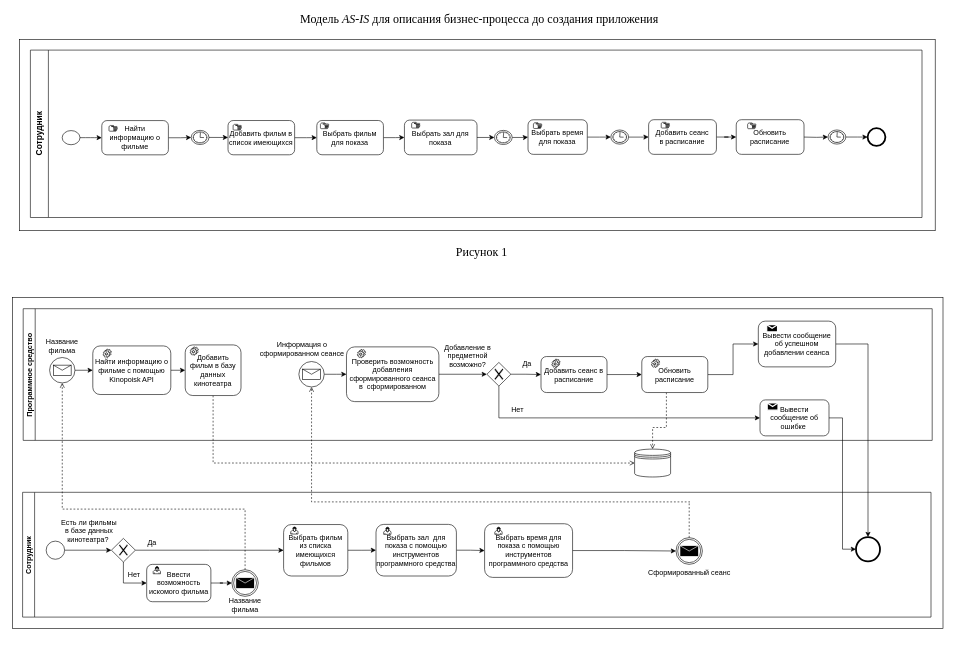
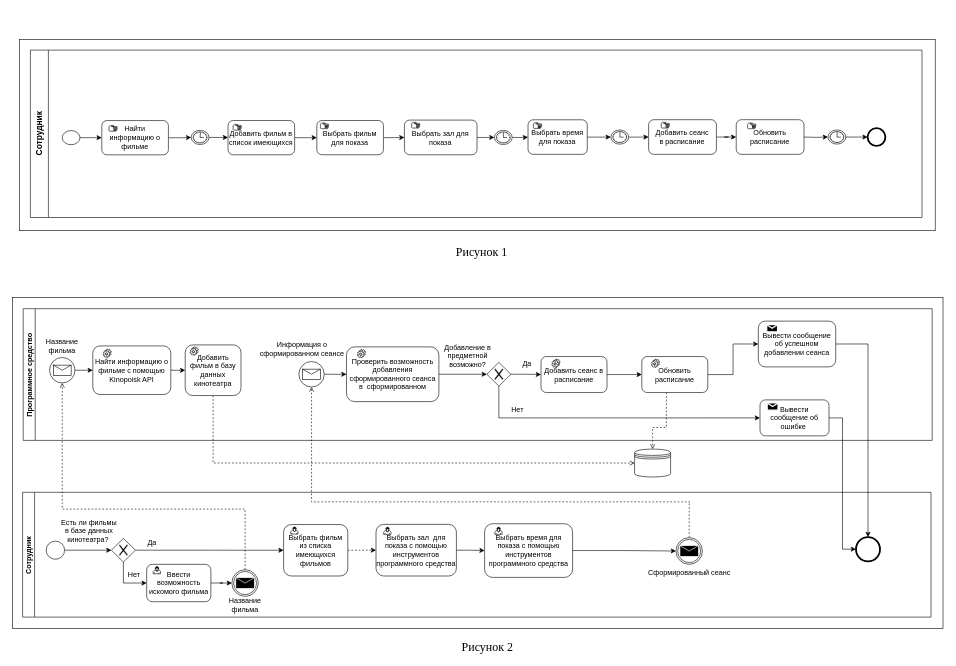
(478, 18) -> none
(360, 550) -> (360, 550)
none -> (489, 647)
